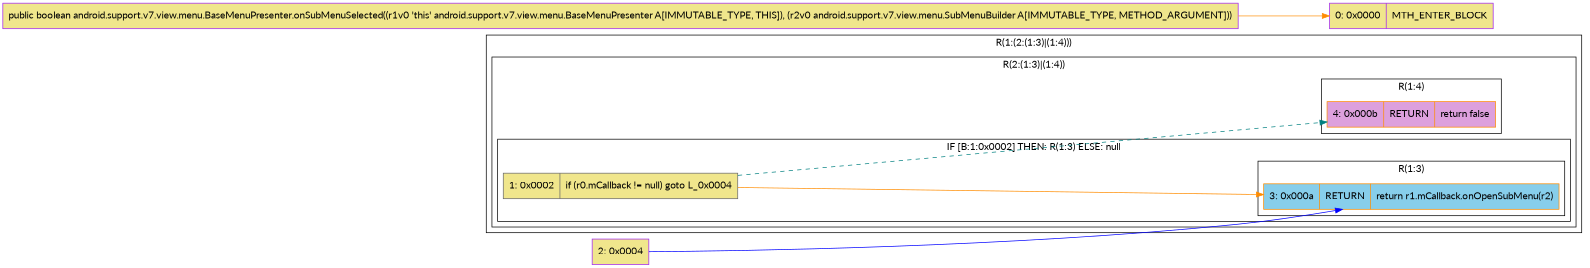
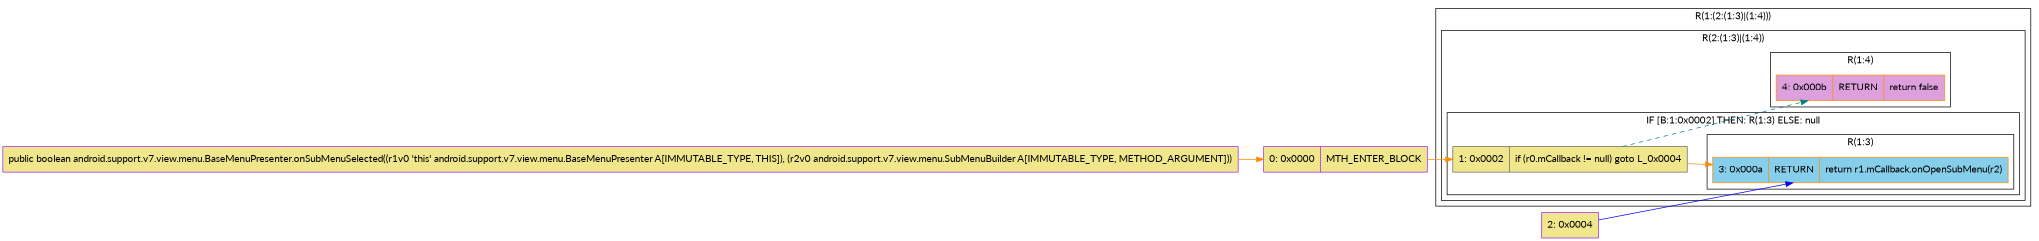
none -> (1436, 159)
